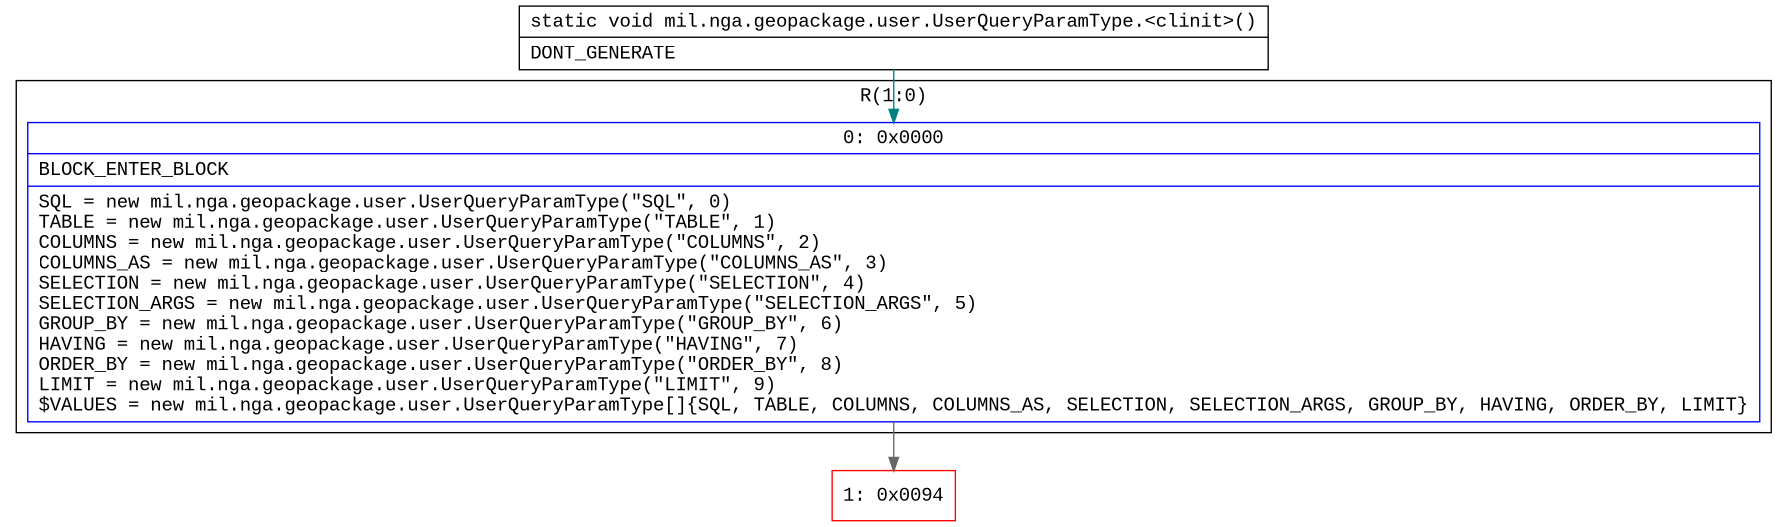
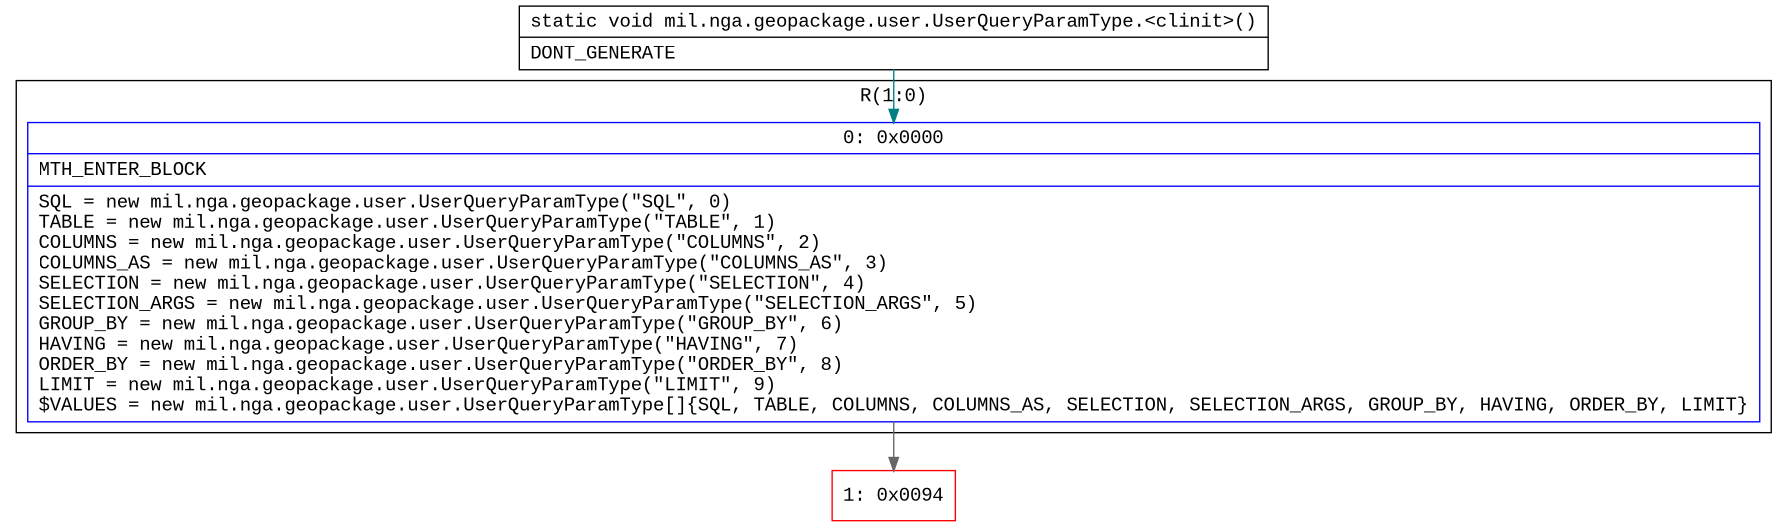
(134, 169) -> (123, 169)
